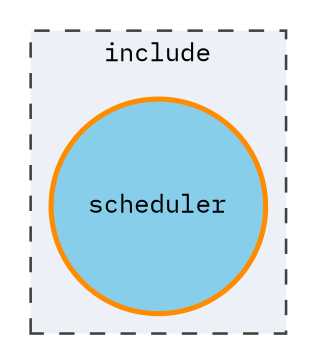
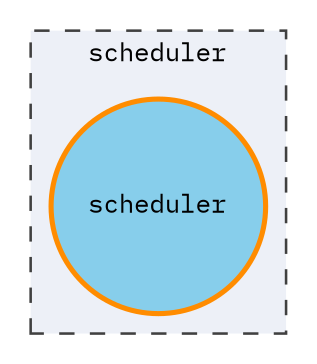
(158, 55) -> (158, 55)
